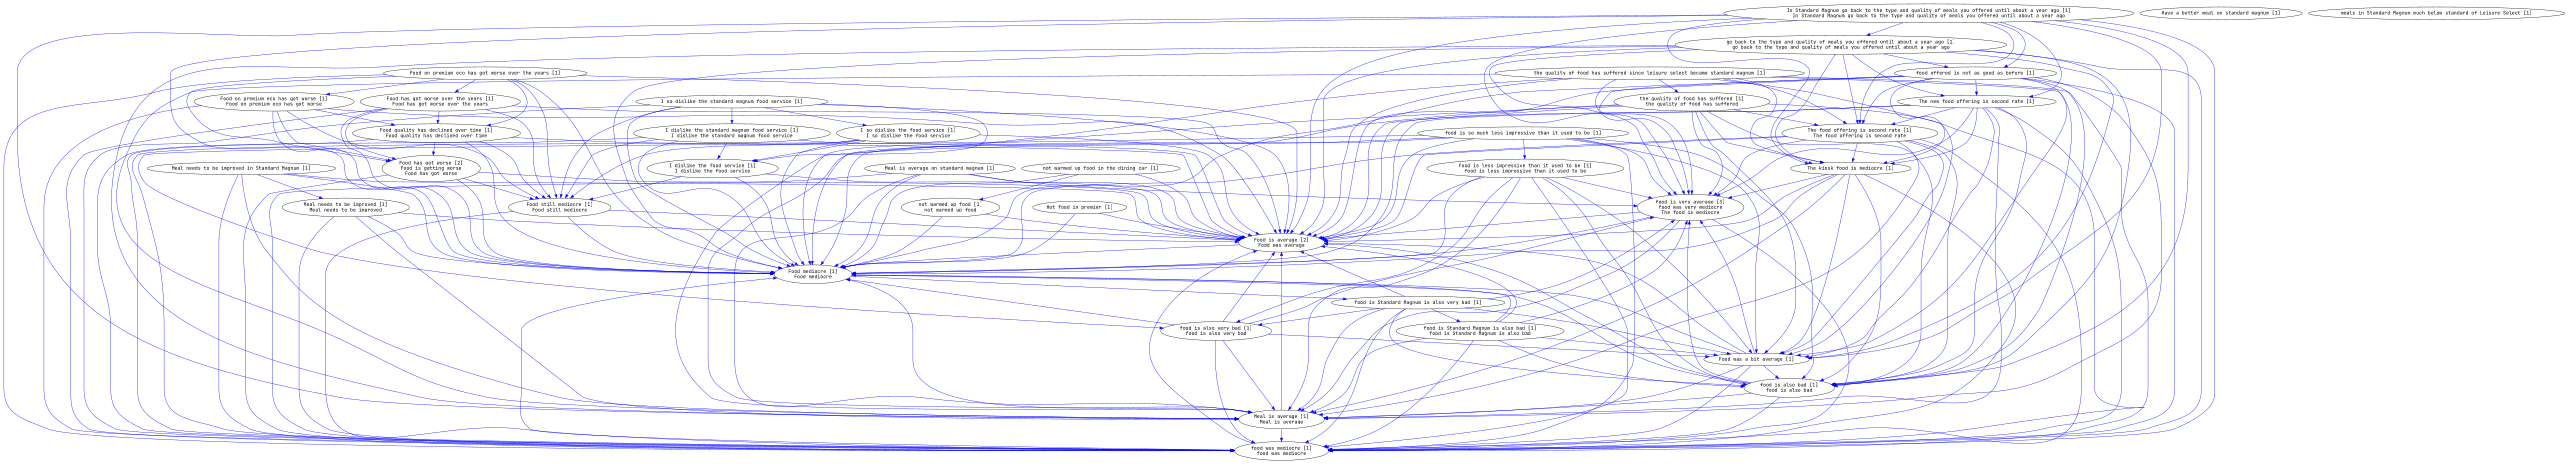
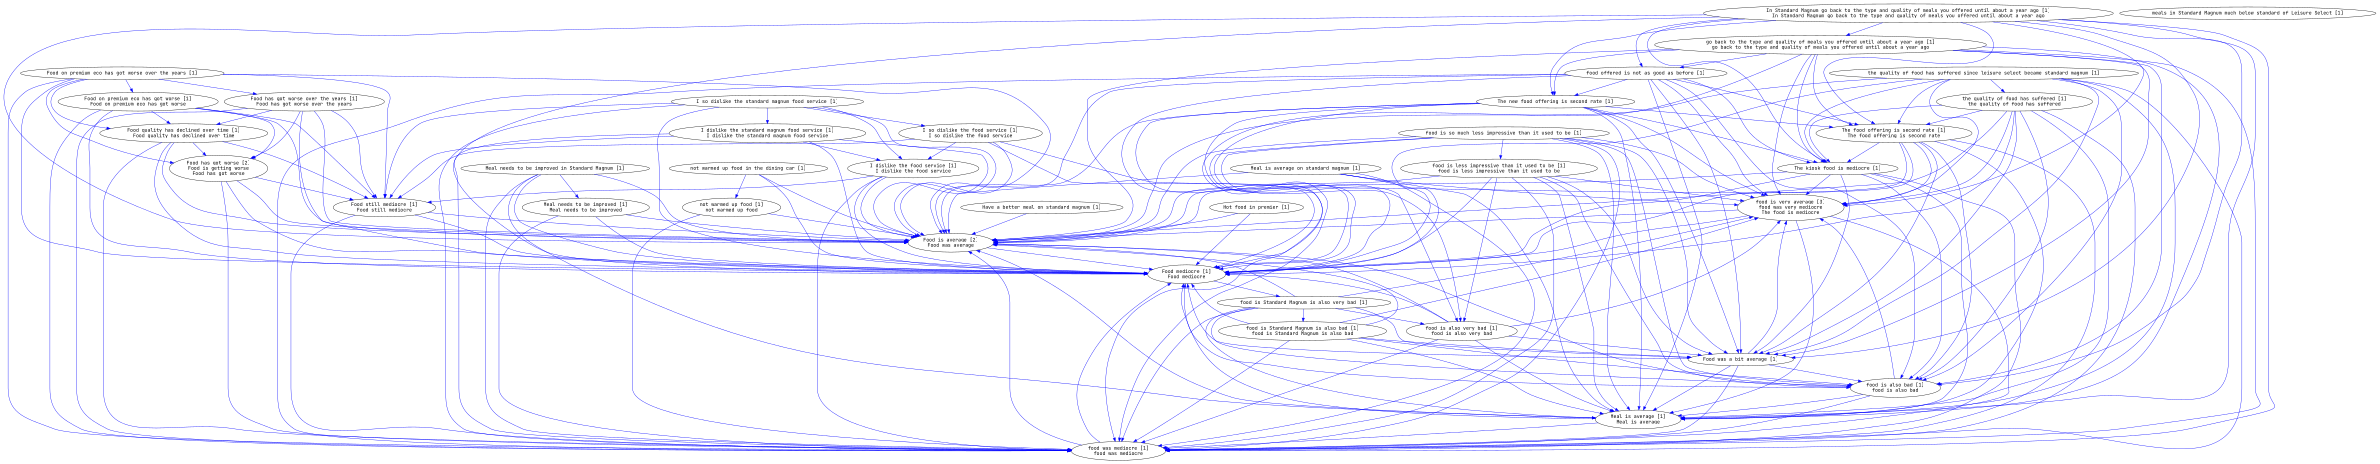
(898, 251) -> (741, 426)
(1551, 254) -> (1001, 223)
(1976, 288) -> (1217, 178)
(599, 400) -> none
none -> (823, 402)
